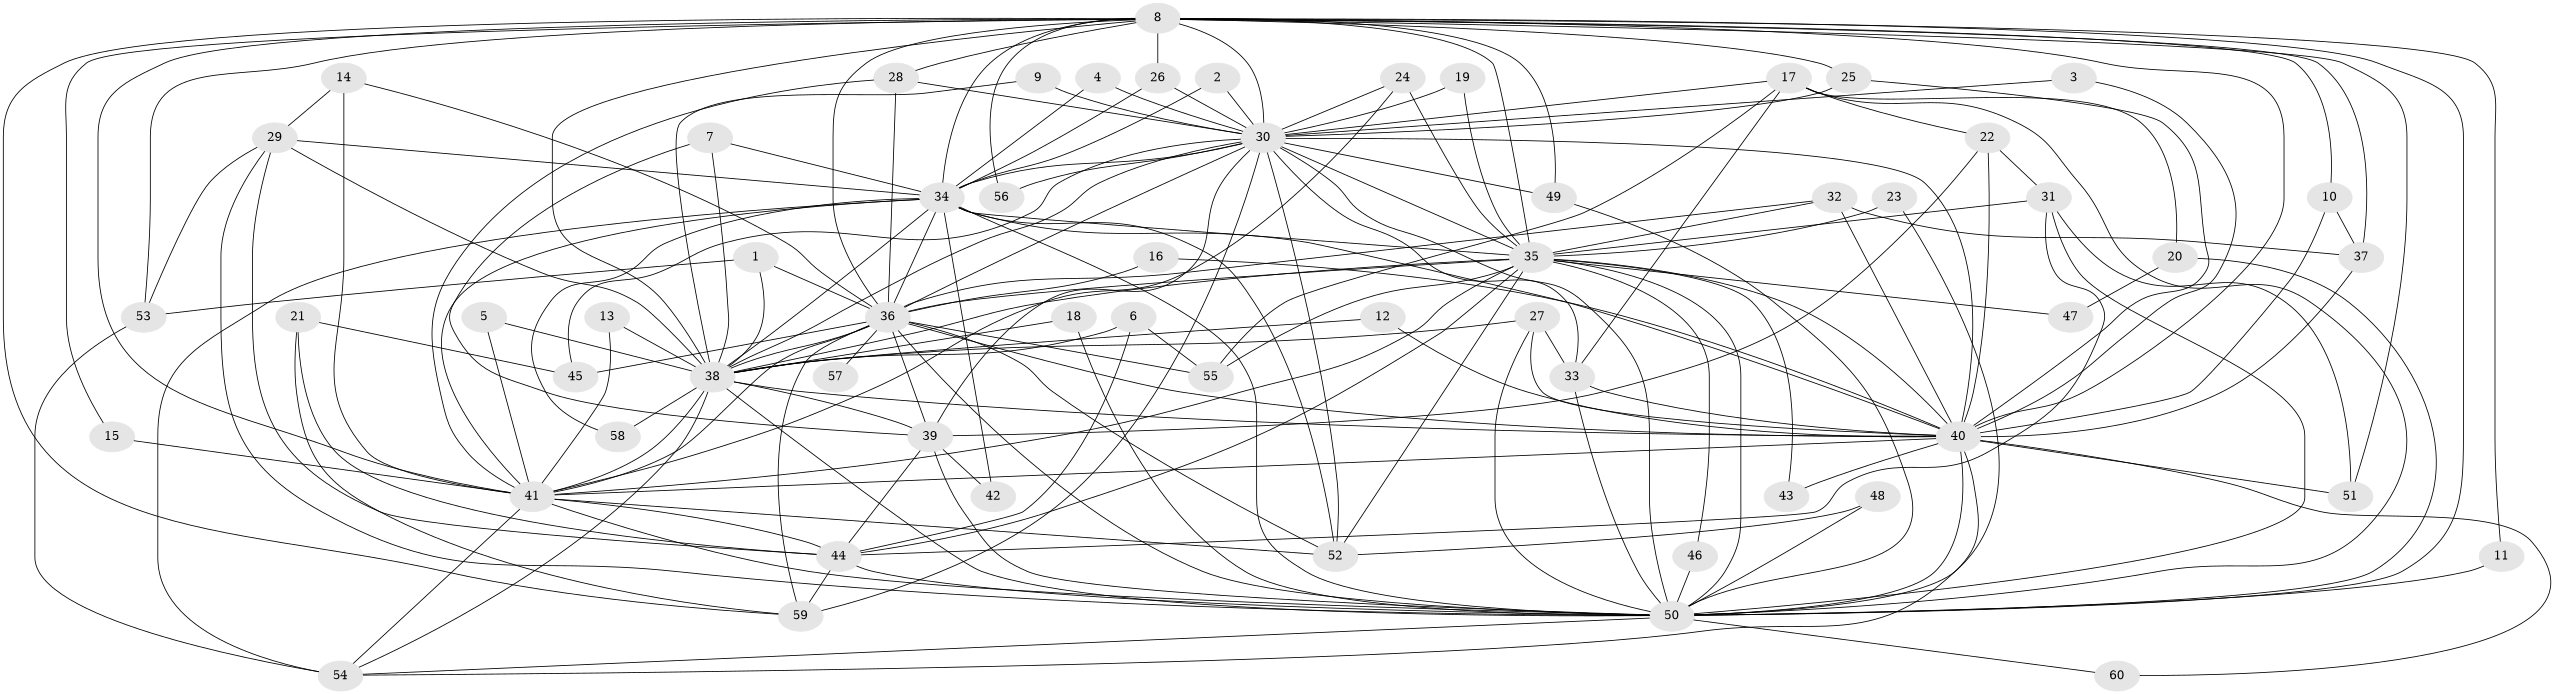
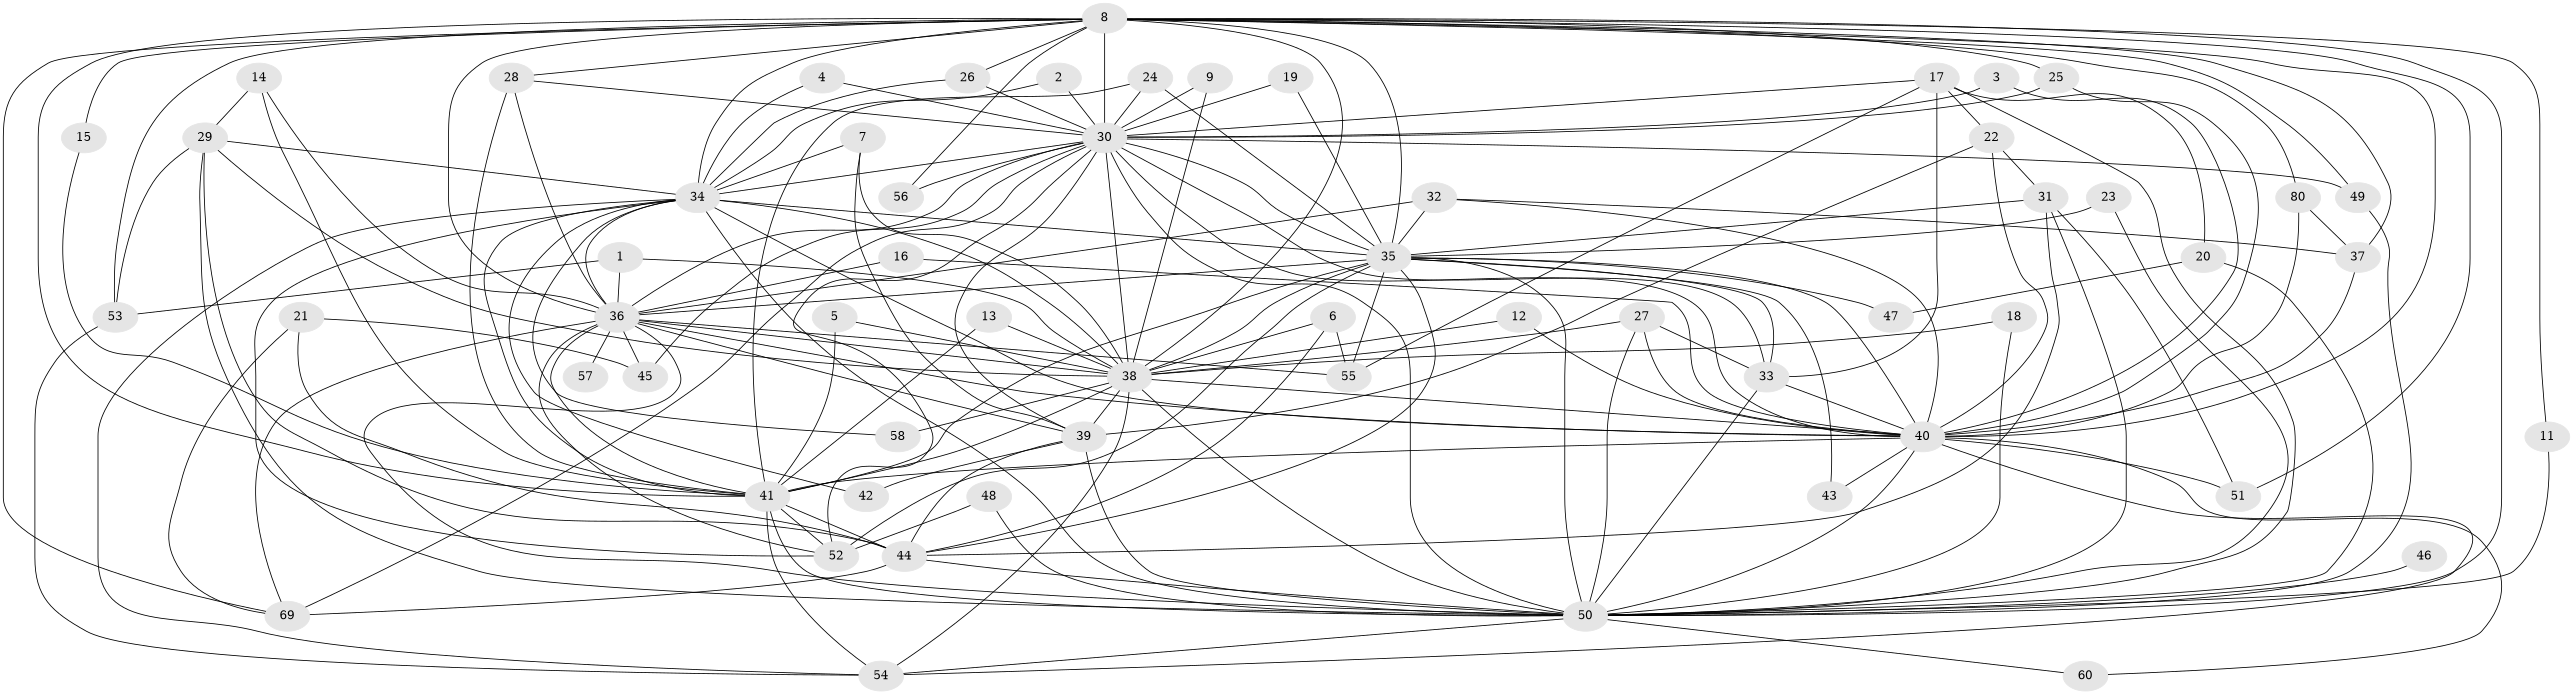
(2330, 198) -> (2298, 198)
(1705, 356) -> (1620, 274)
(801, 616) -> (287, 616)
